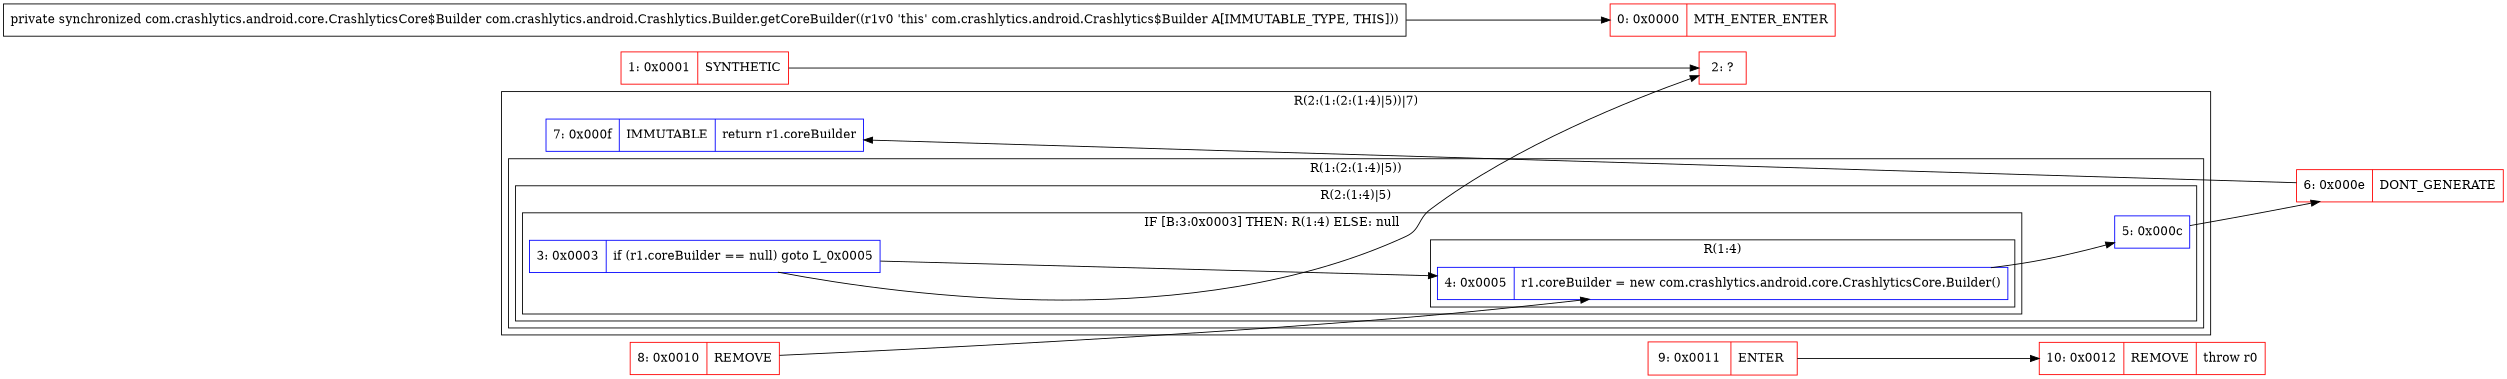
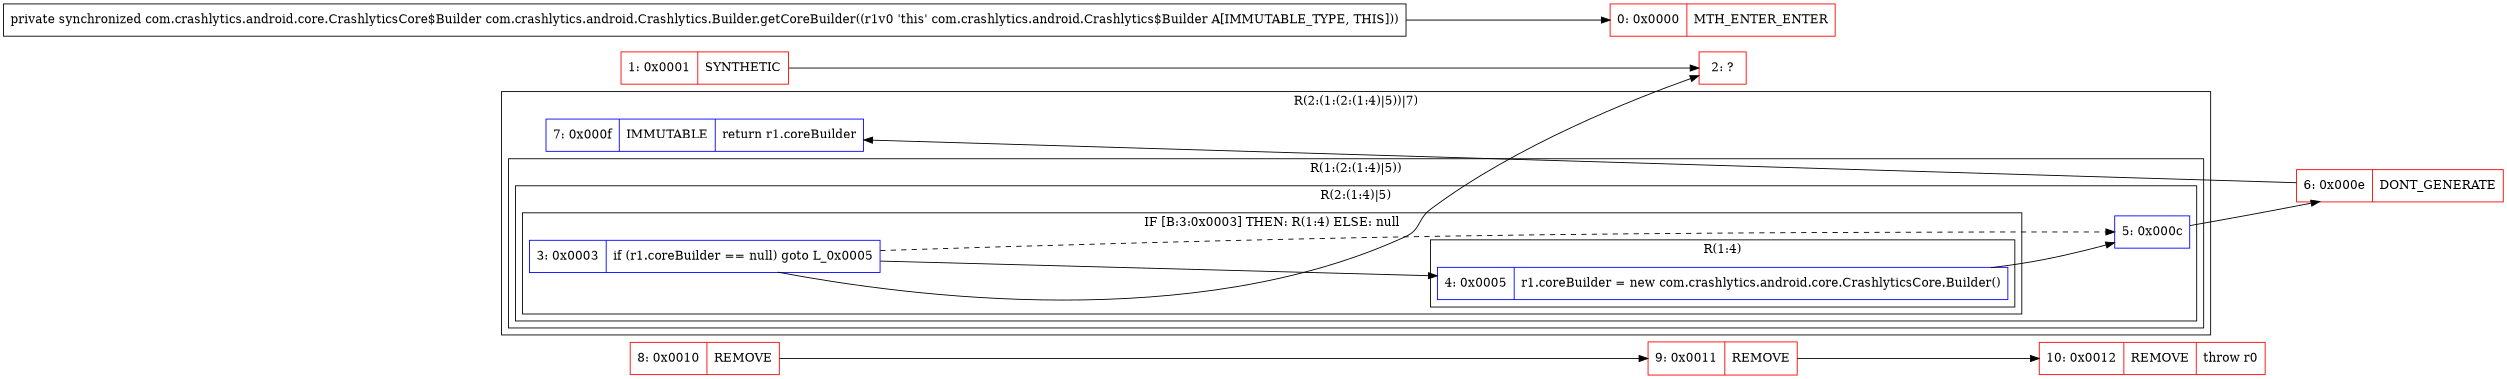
none -> (1585, 234)
(1060, 341) -> (1209, 358)
(1761, 358) -> (1761, 358)
